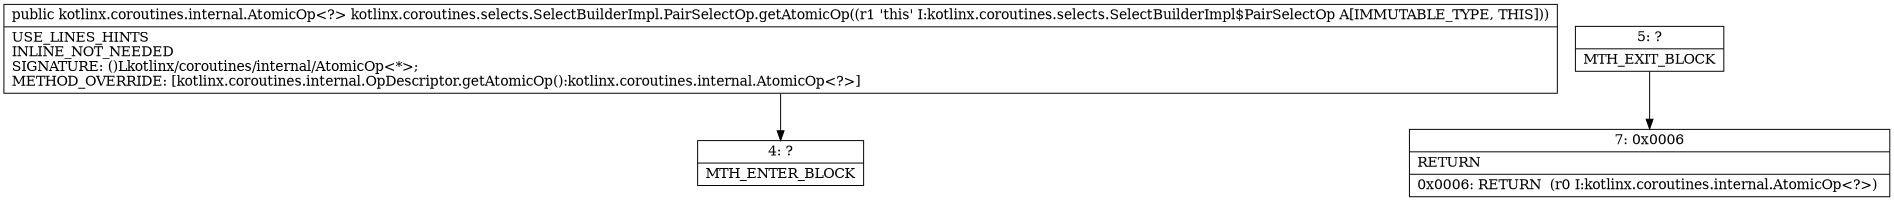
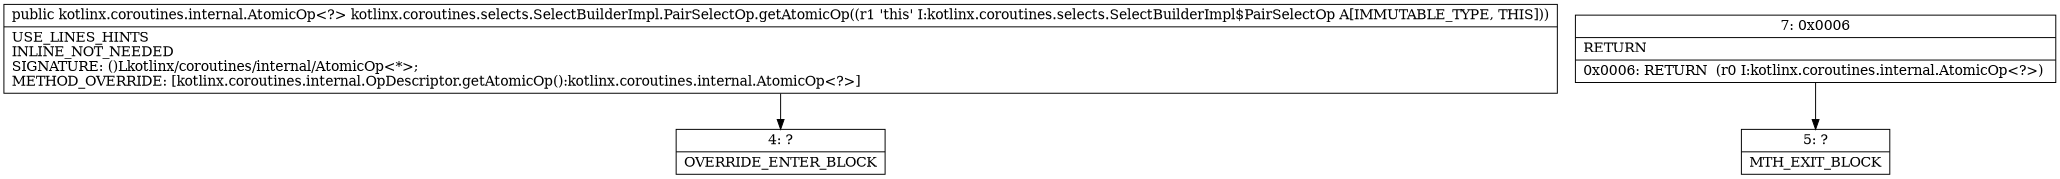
(1650, 95) -> (1816, 101)
(781, 174) -> (781, 163)
